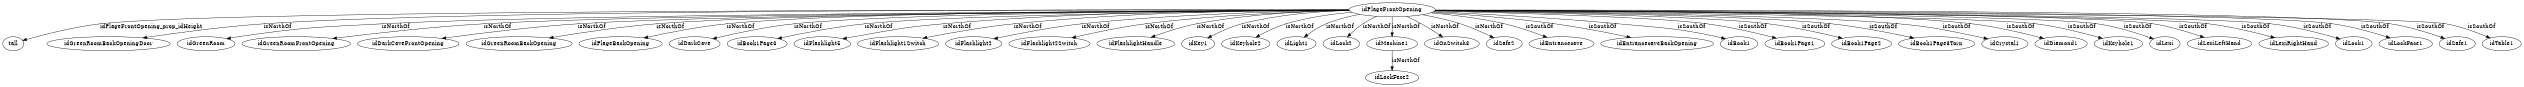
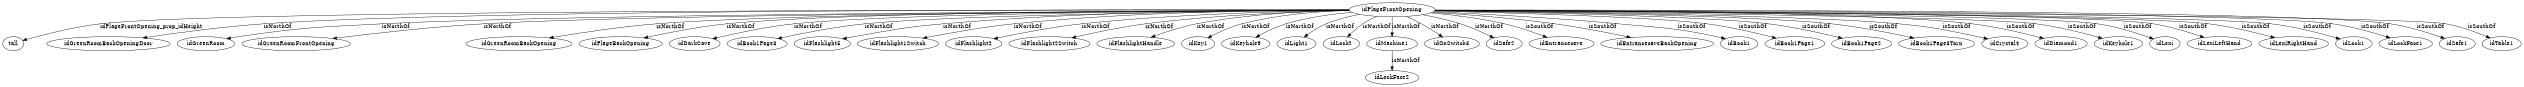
(408, 44) -> none
(1246, 44) -> (1246, 44)
(2005, 44) -> (2005, 44)
